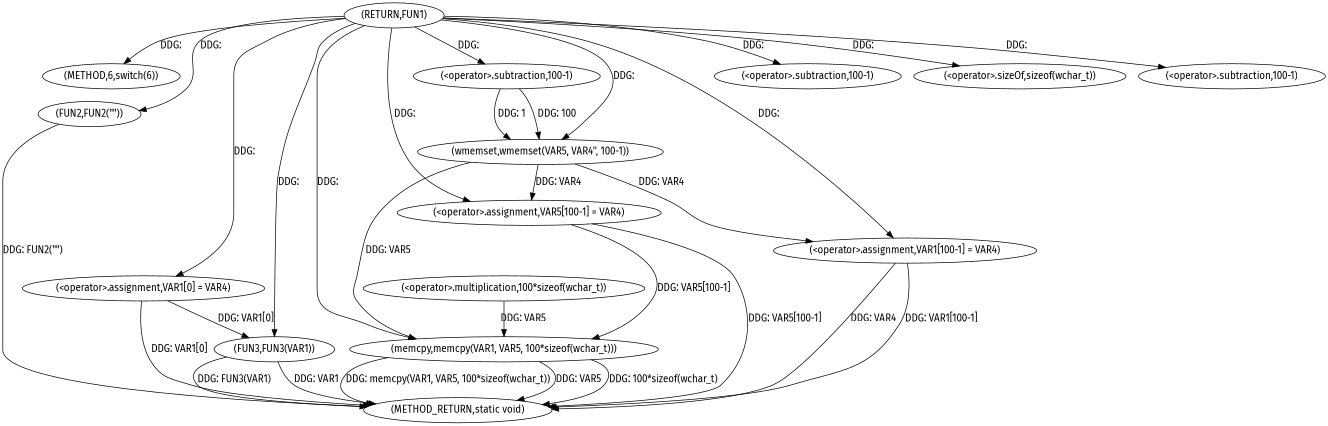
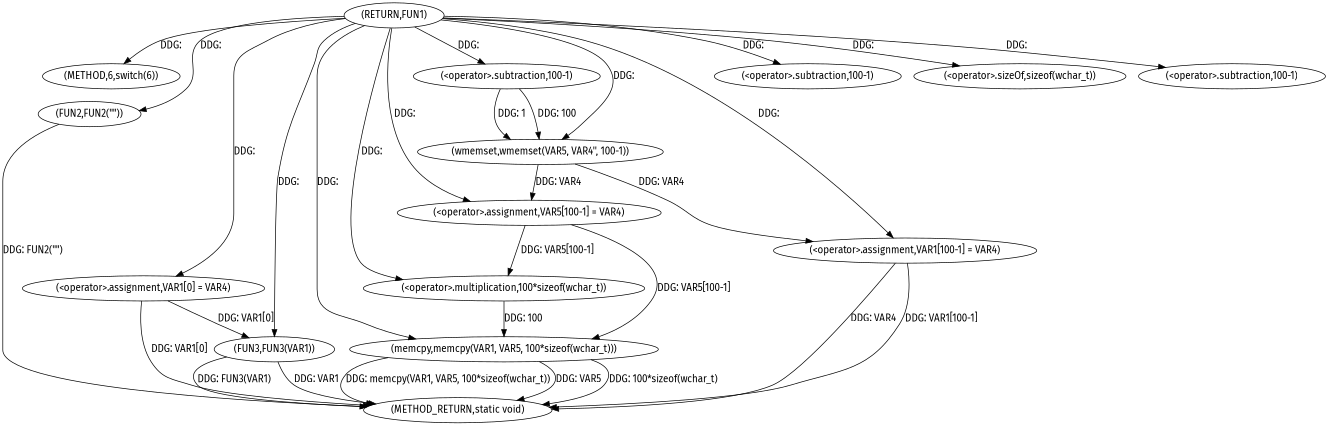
none -> (357, 164)
(366, 235) -> none
(523, 319) -> (523, 319)
(746, 340) -> (518, 247)
